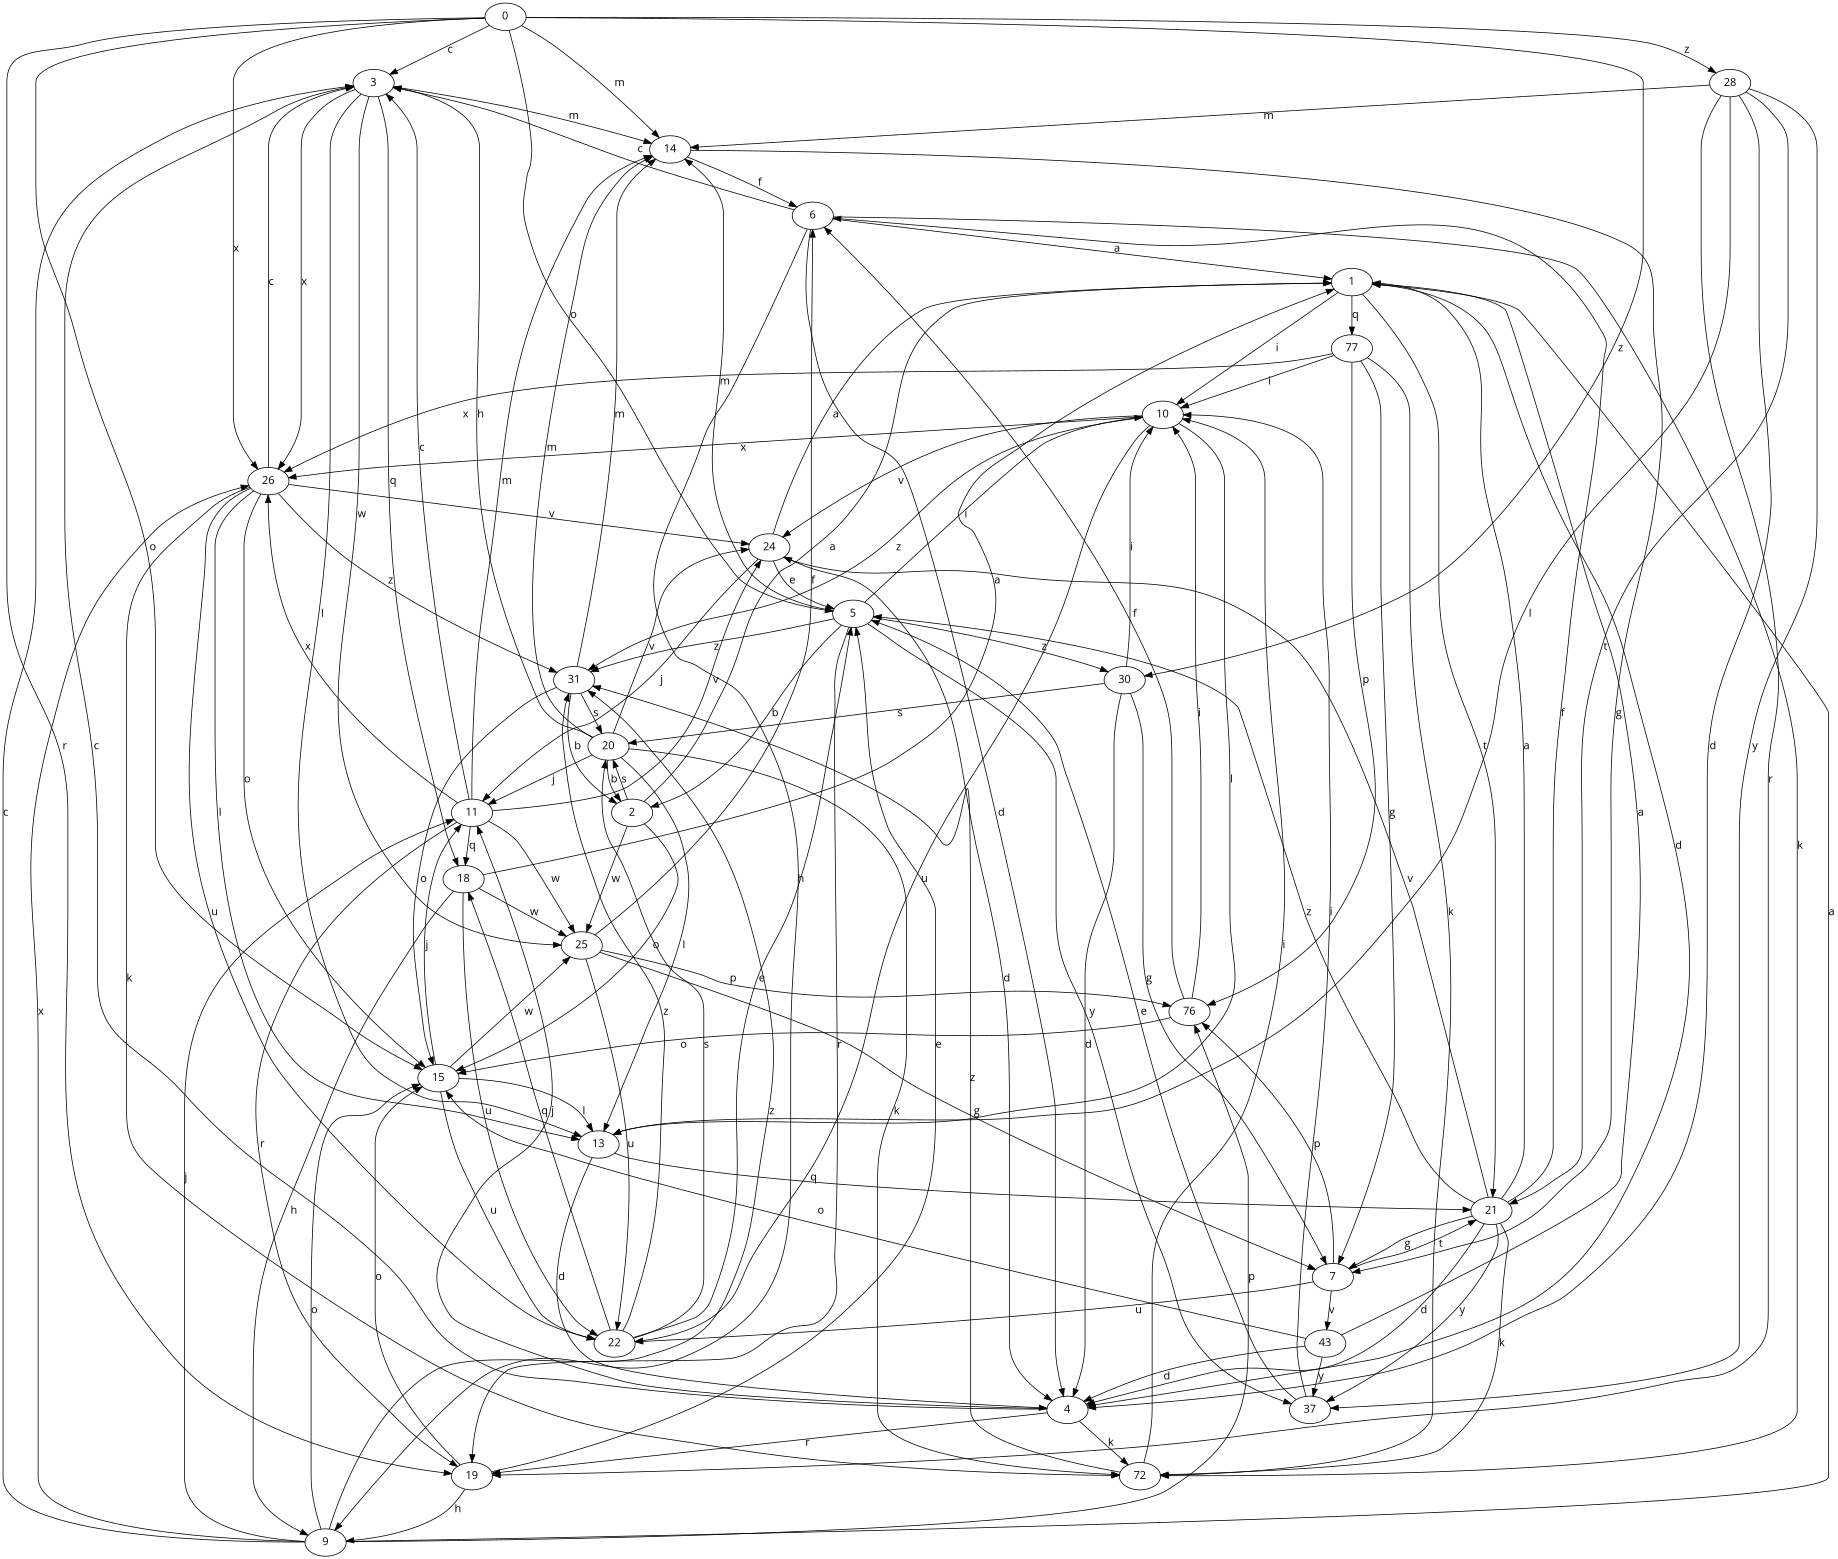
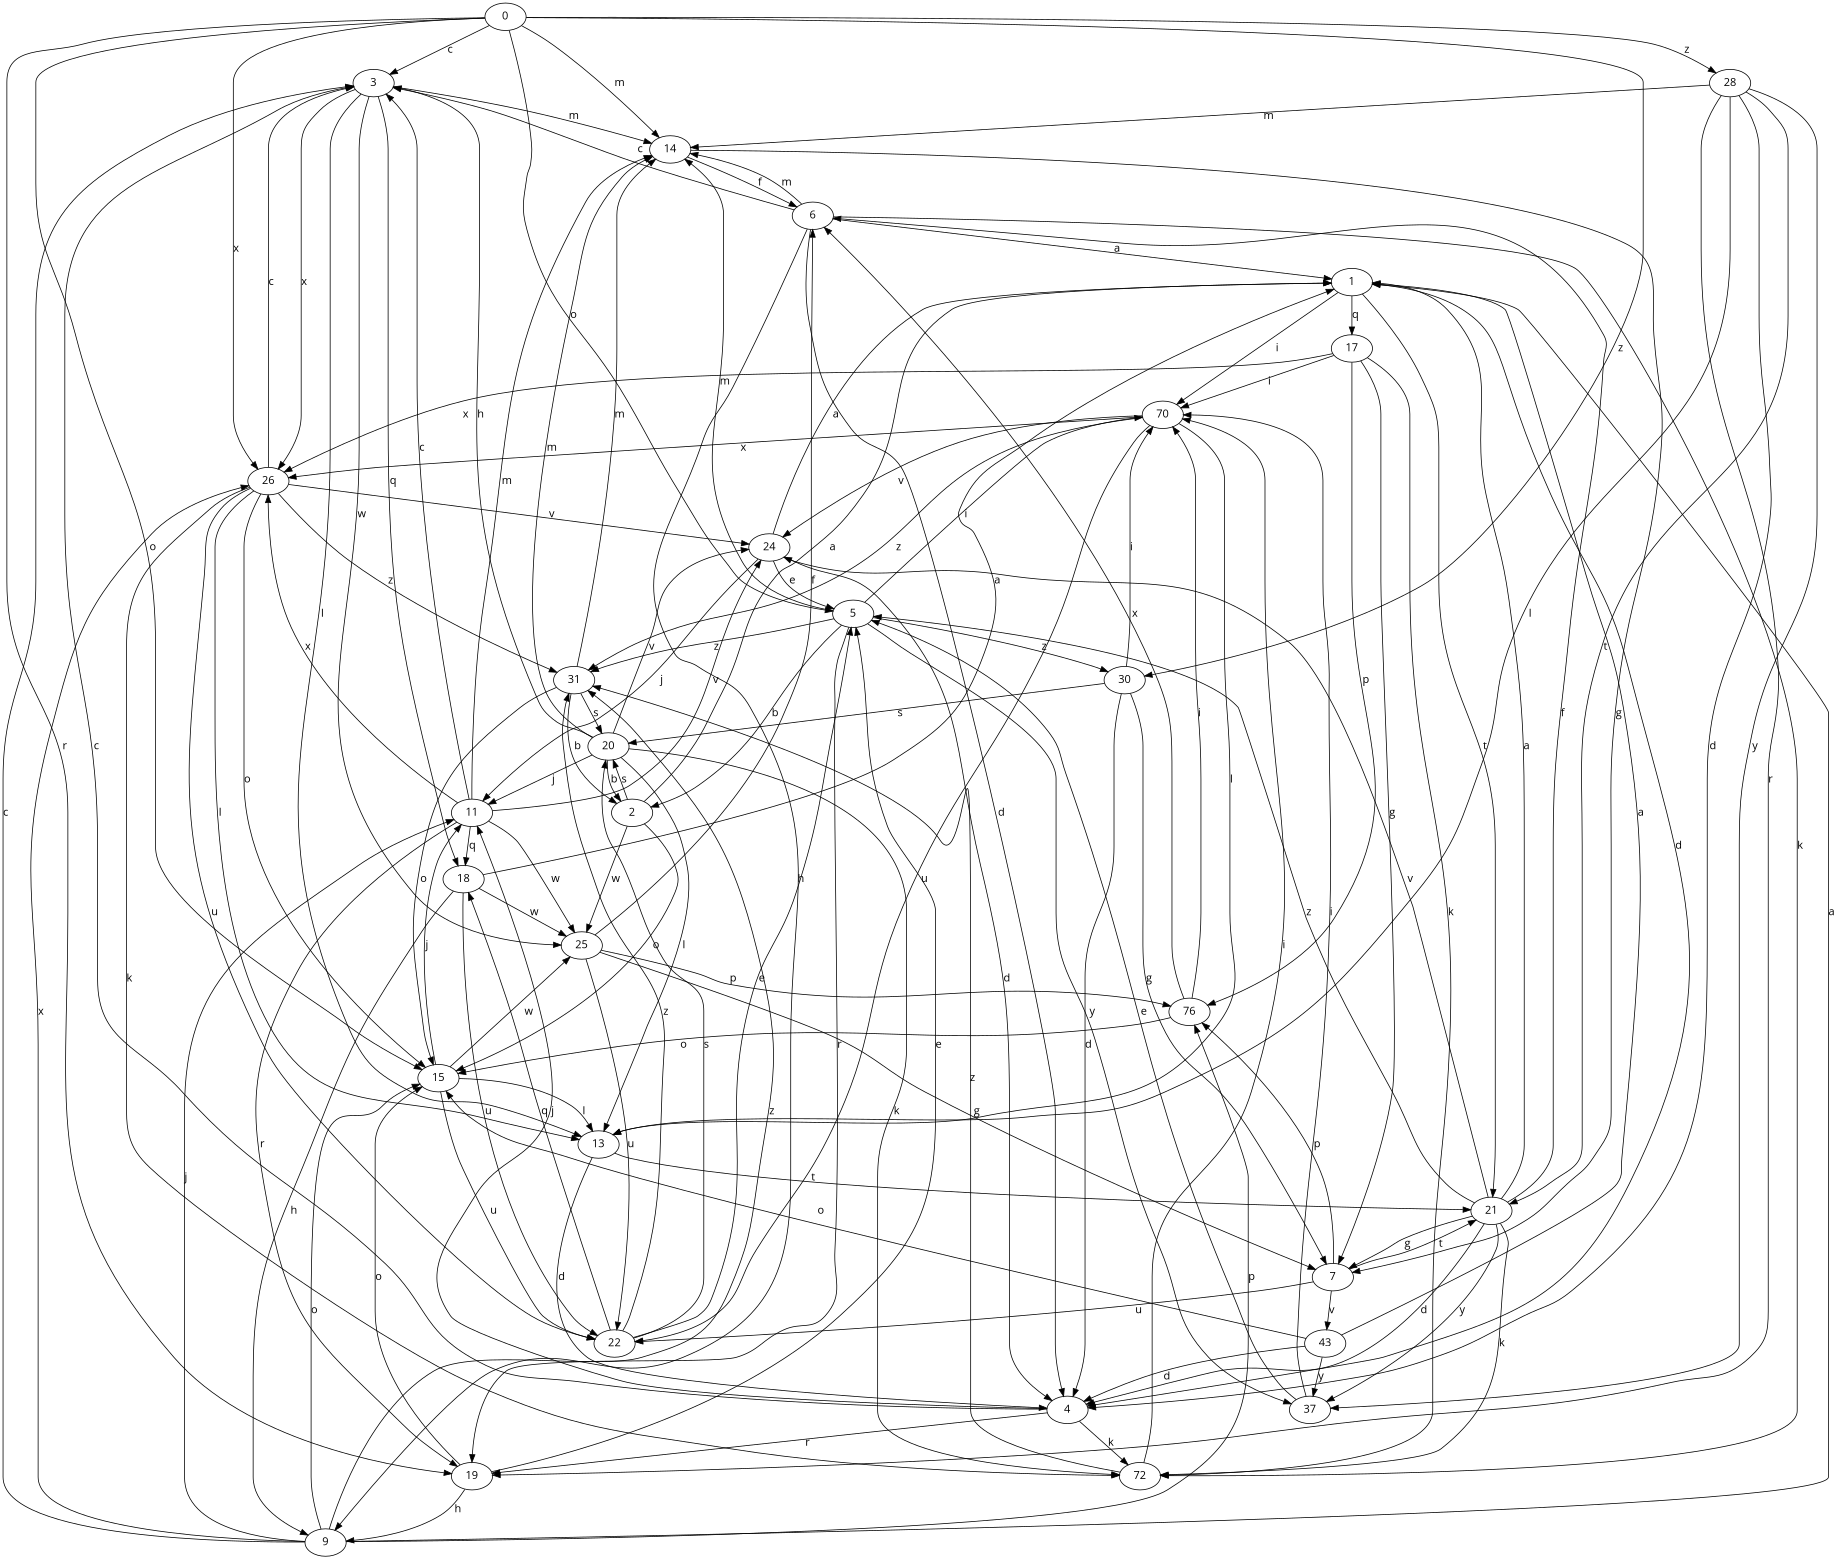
none -> (753, 172)
(1352, 348) -> (1352, 348)
(1163, 415) -> (1163, 415)
(1135, 614) -> (1135, 614)
(814, 1178) -> (814, 1178)
